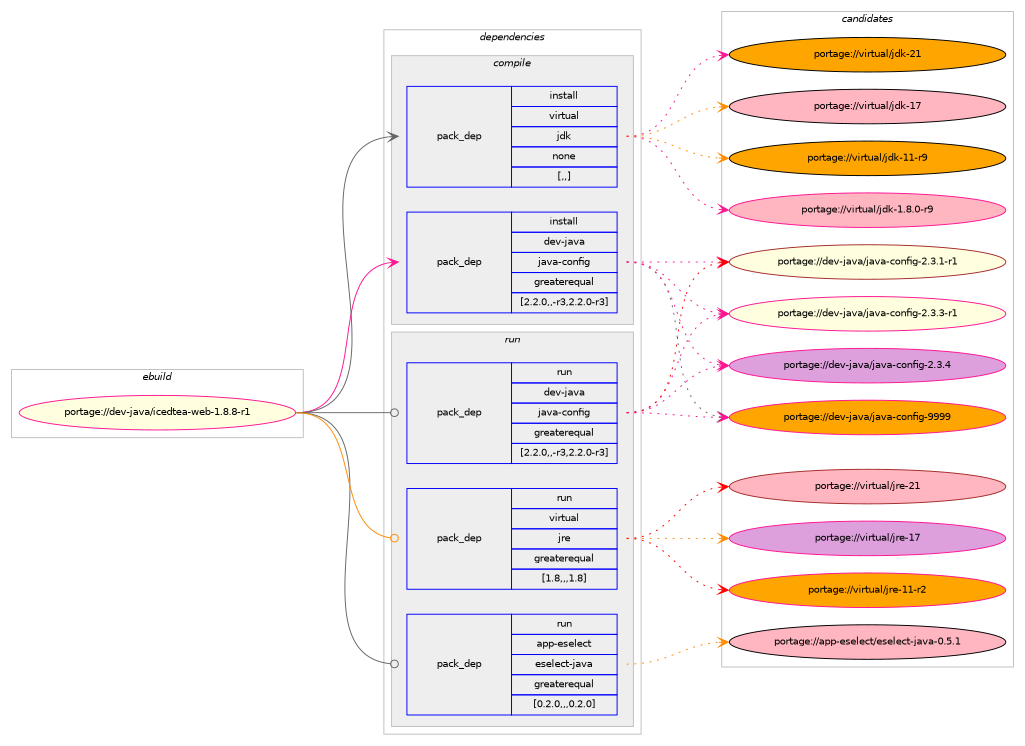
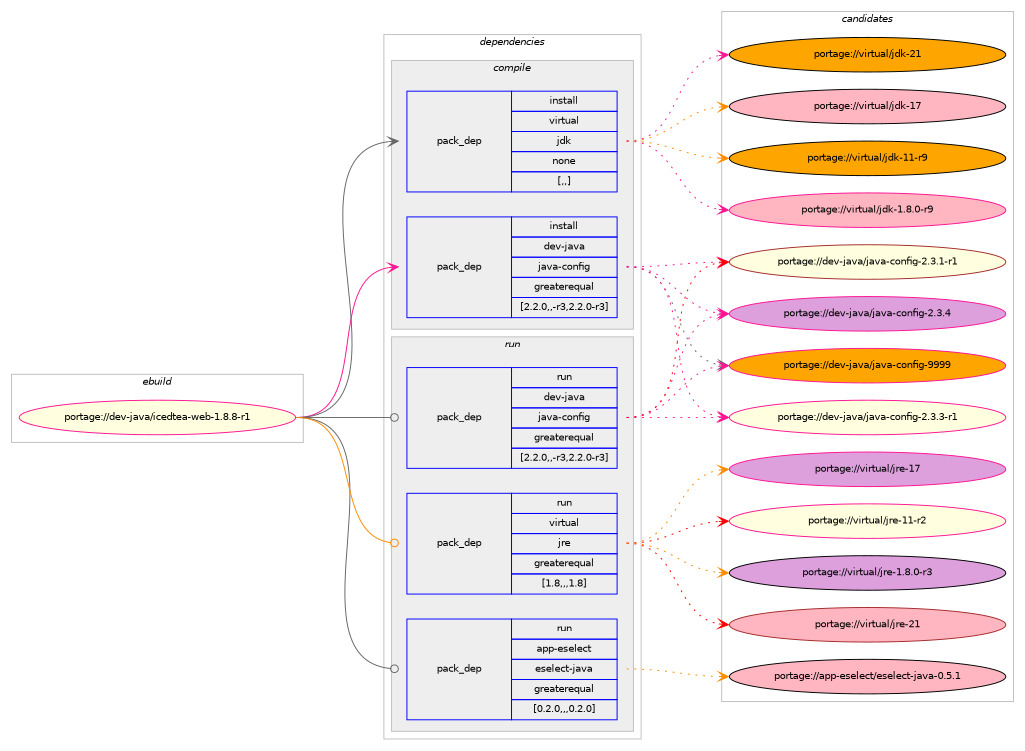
none -> (868, 573)
(868, 590) -> (868, 521)
